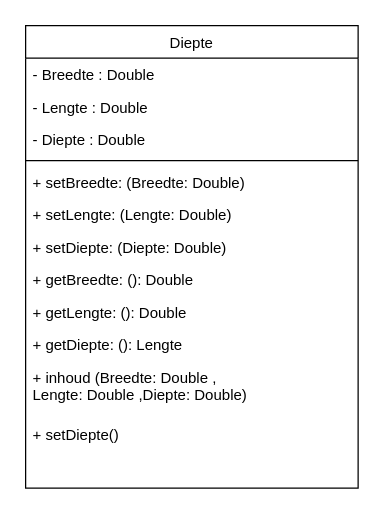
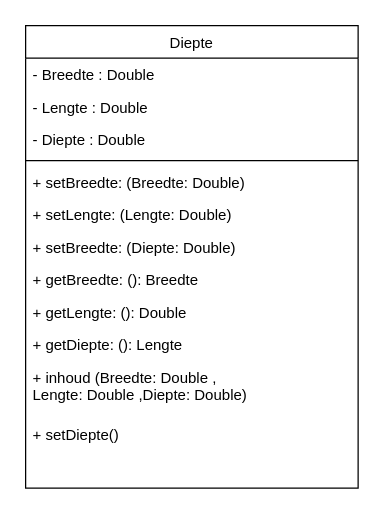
(139, 248) -> (145, 248)
(122, 280) -> (128, 280)
